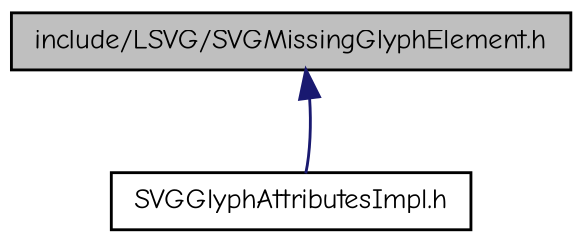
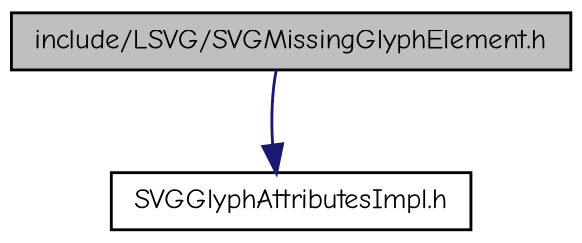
(310, 136) -> (272, 107)
